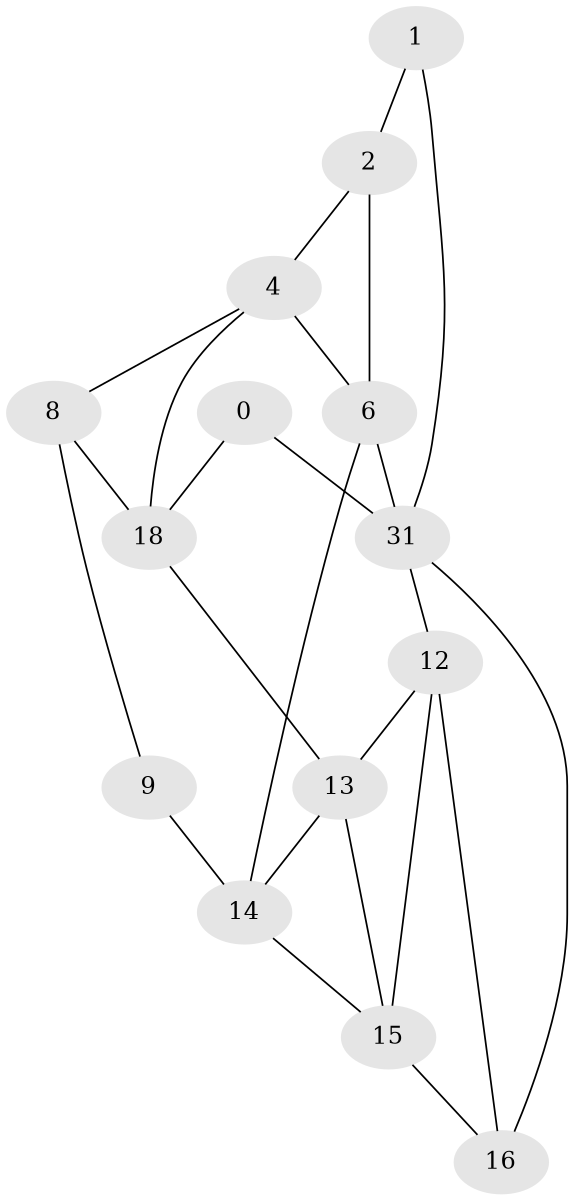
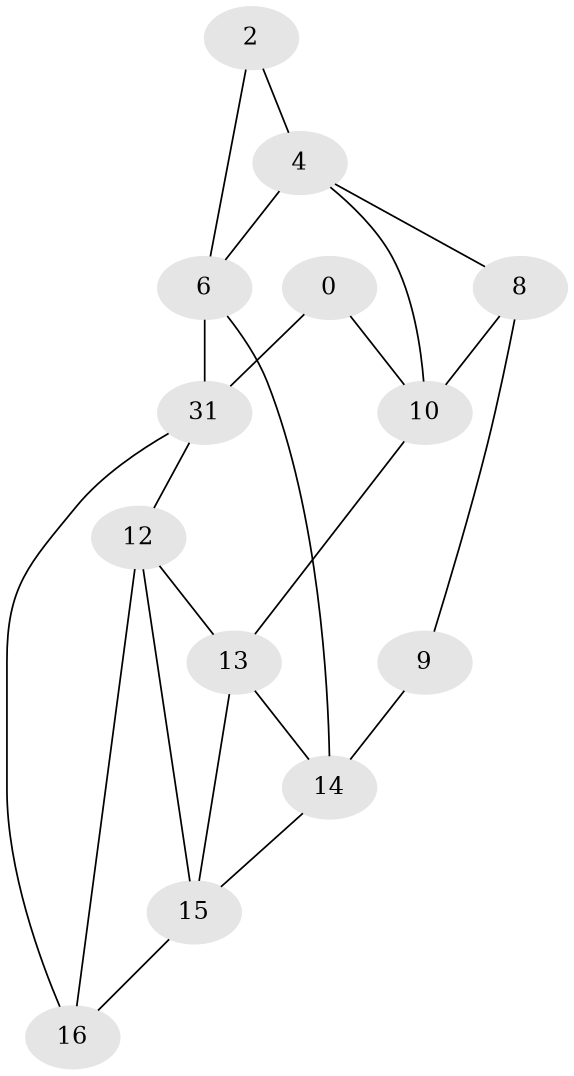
(416, 38) -> none
(149, 538) -> (425, 413)
